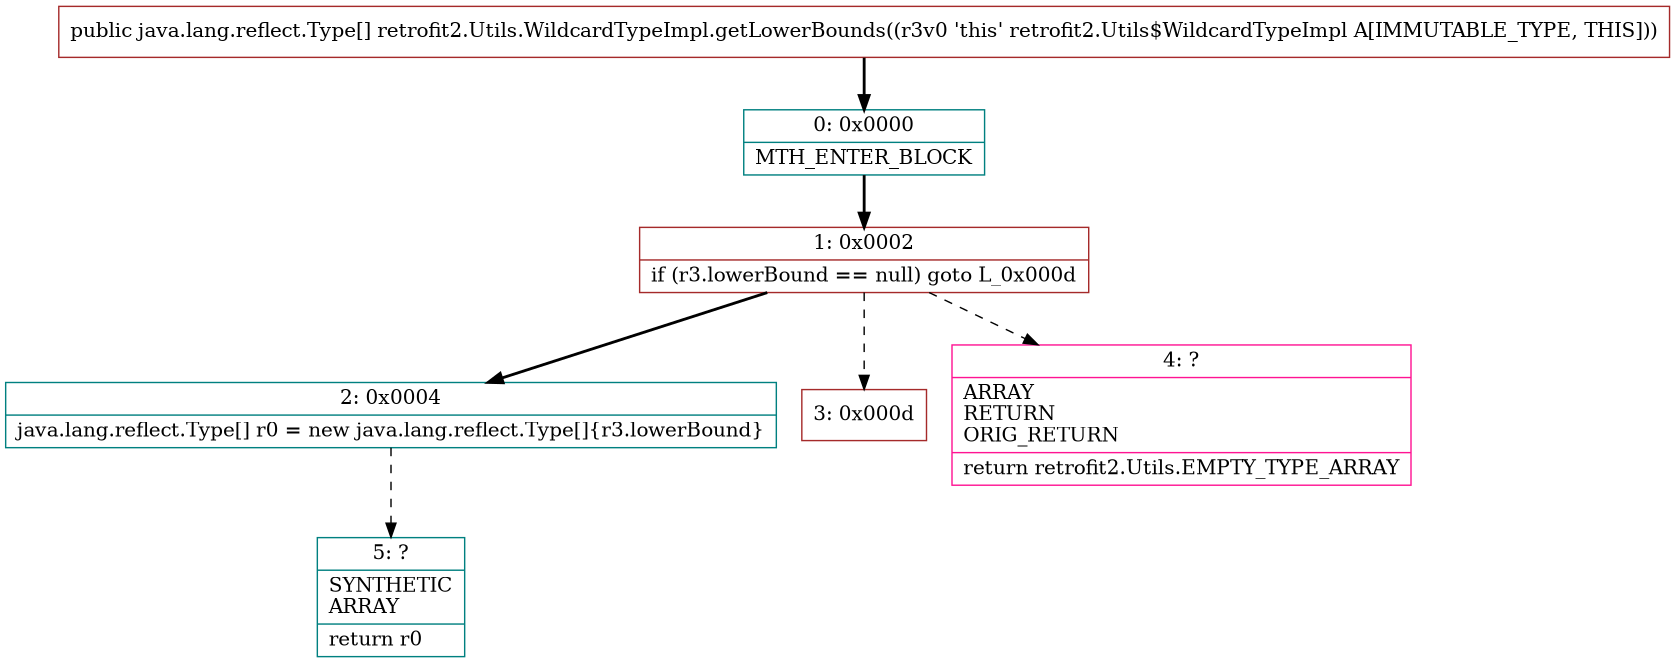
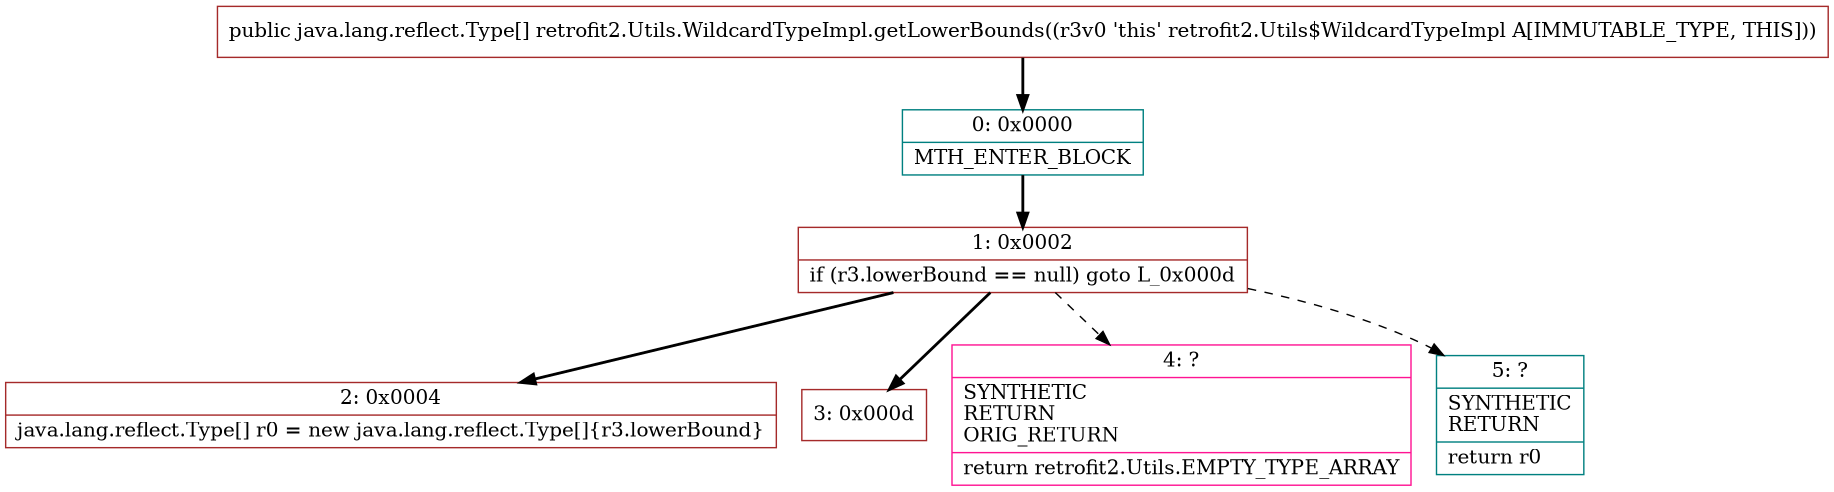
(864, 334) -> (945, 336)
(999, 393) -> (1026, 393)
(391, 415) -> (391, 415)
(391, 485) -> (1342, 313)
(364, 607) -> (1494, 425)
